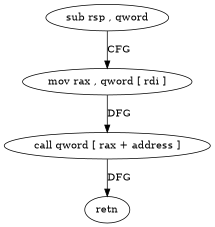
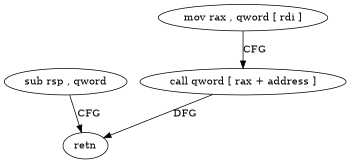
(107, 46) -> (74, 110)
(119, 114) -> (255, 50)
